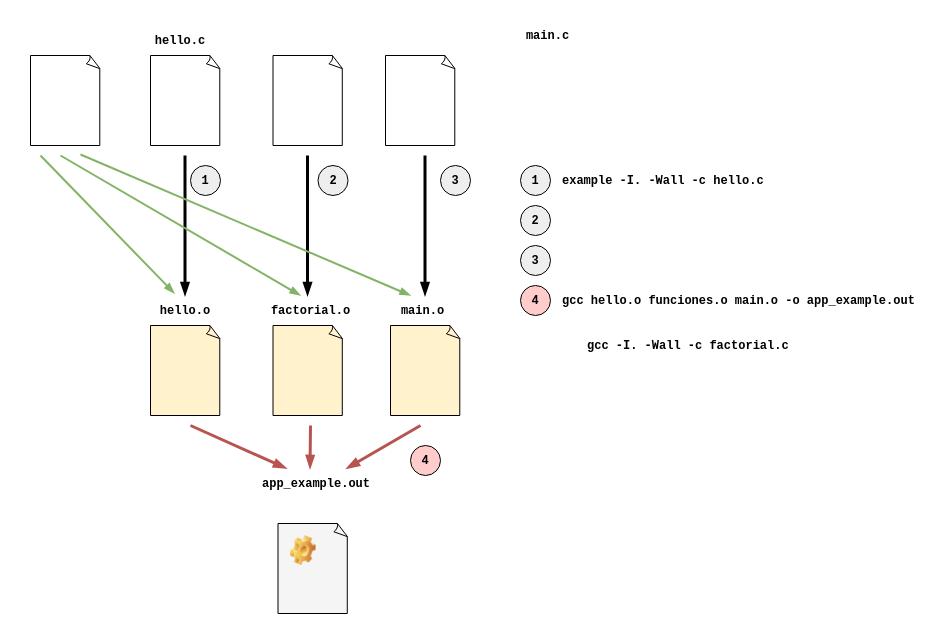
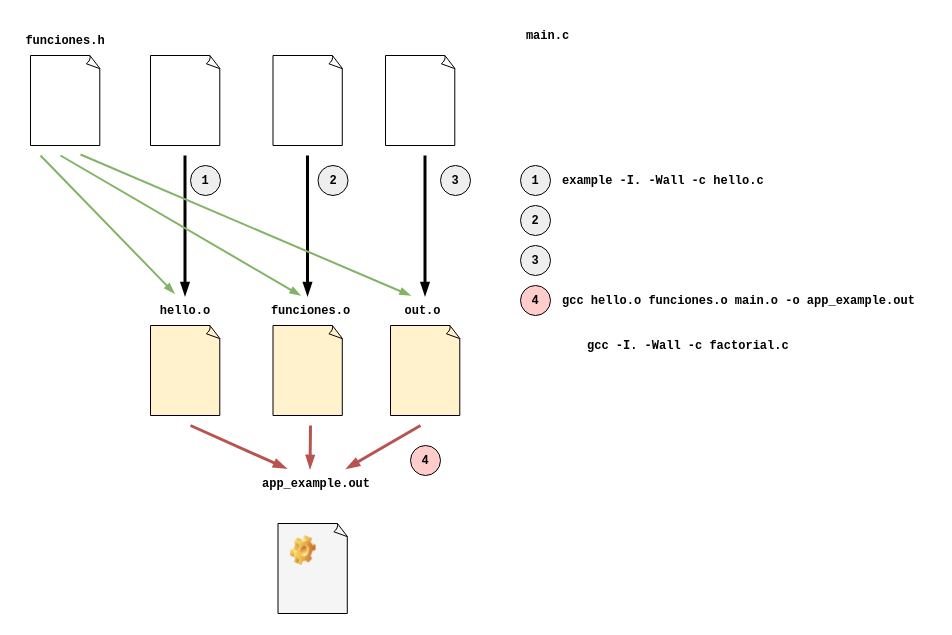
none -> (66, 41)
(181, 41) -> none
(311, 311) -> (311, 311)
(423, 311) -> (423, 311)
